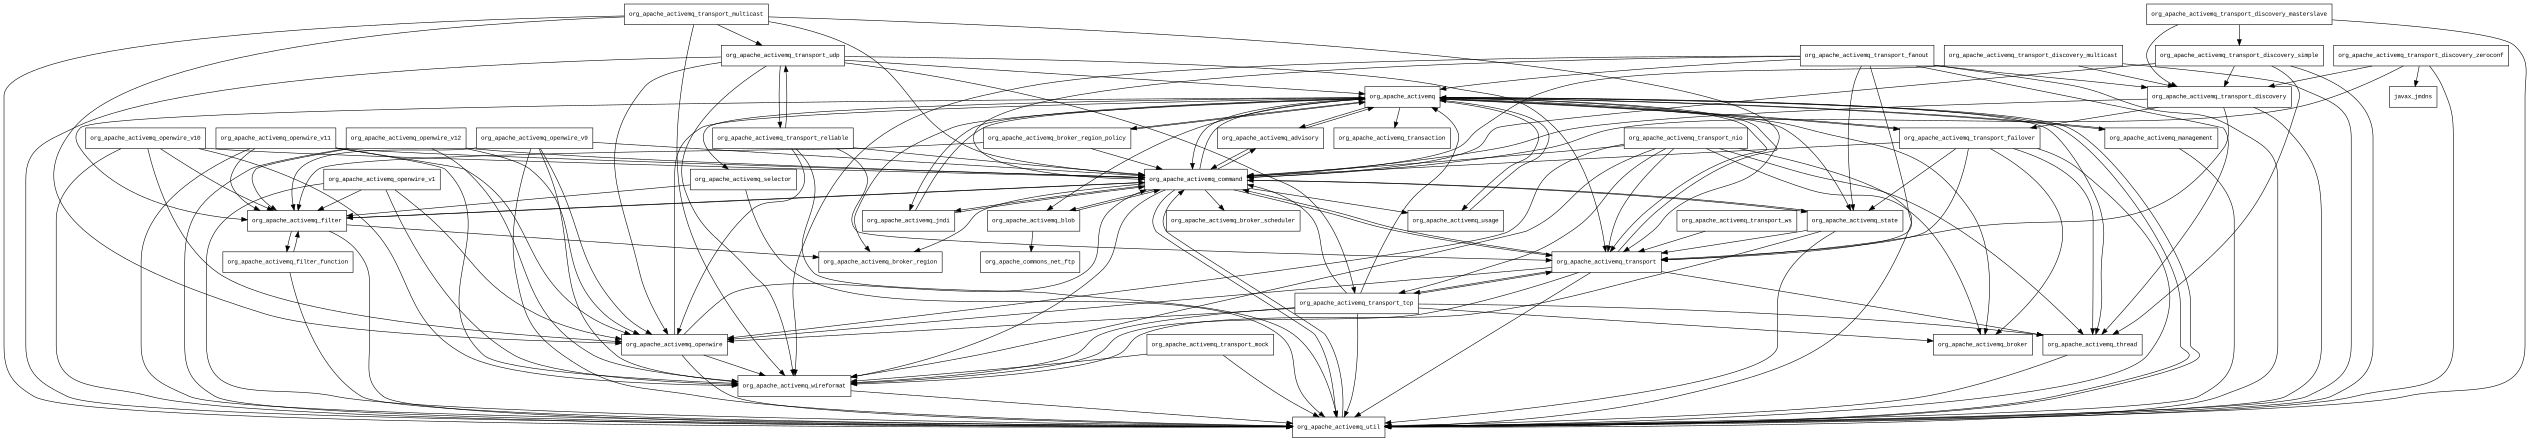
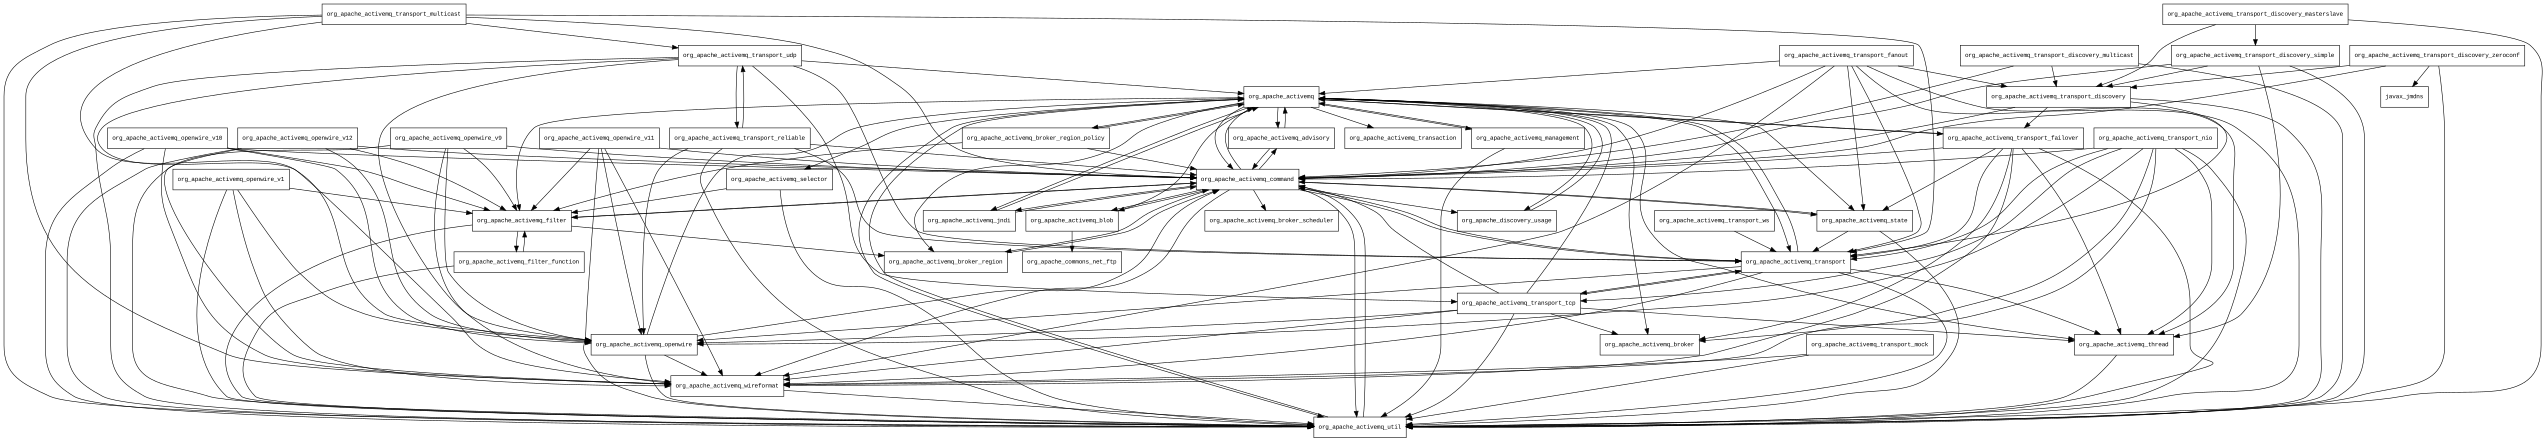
(1456, 221) -> (1507, 221)
none -> (1125, 232)
(1437, 317) -> (1679, 358)
